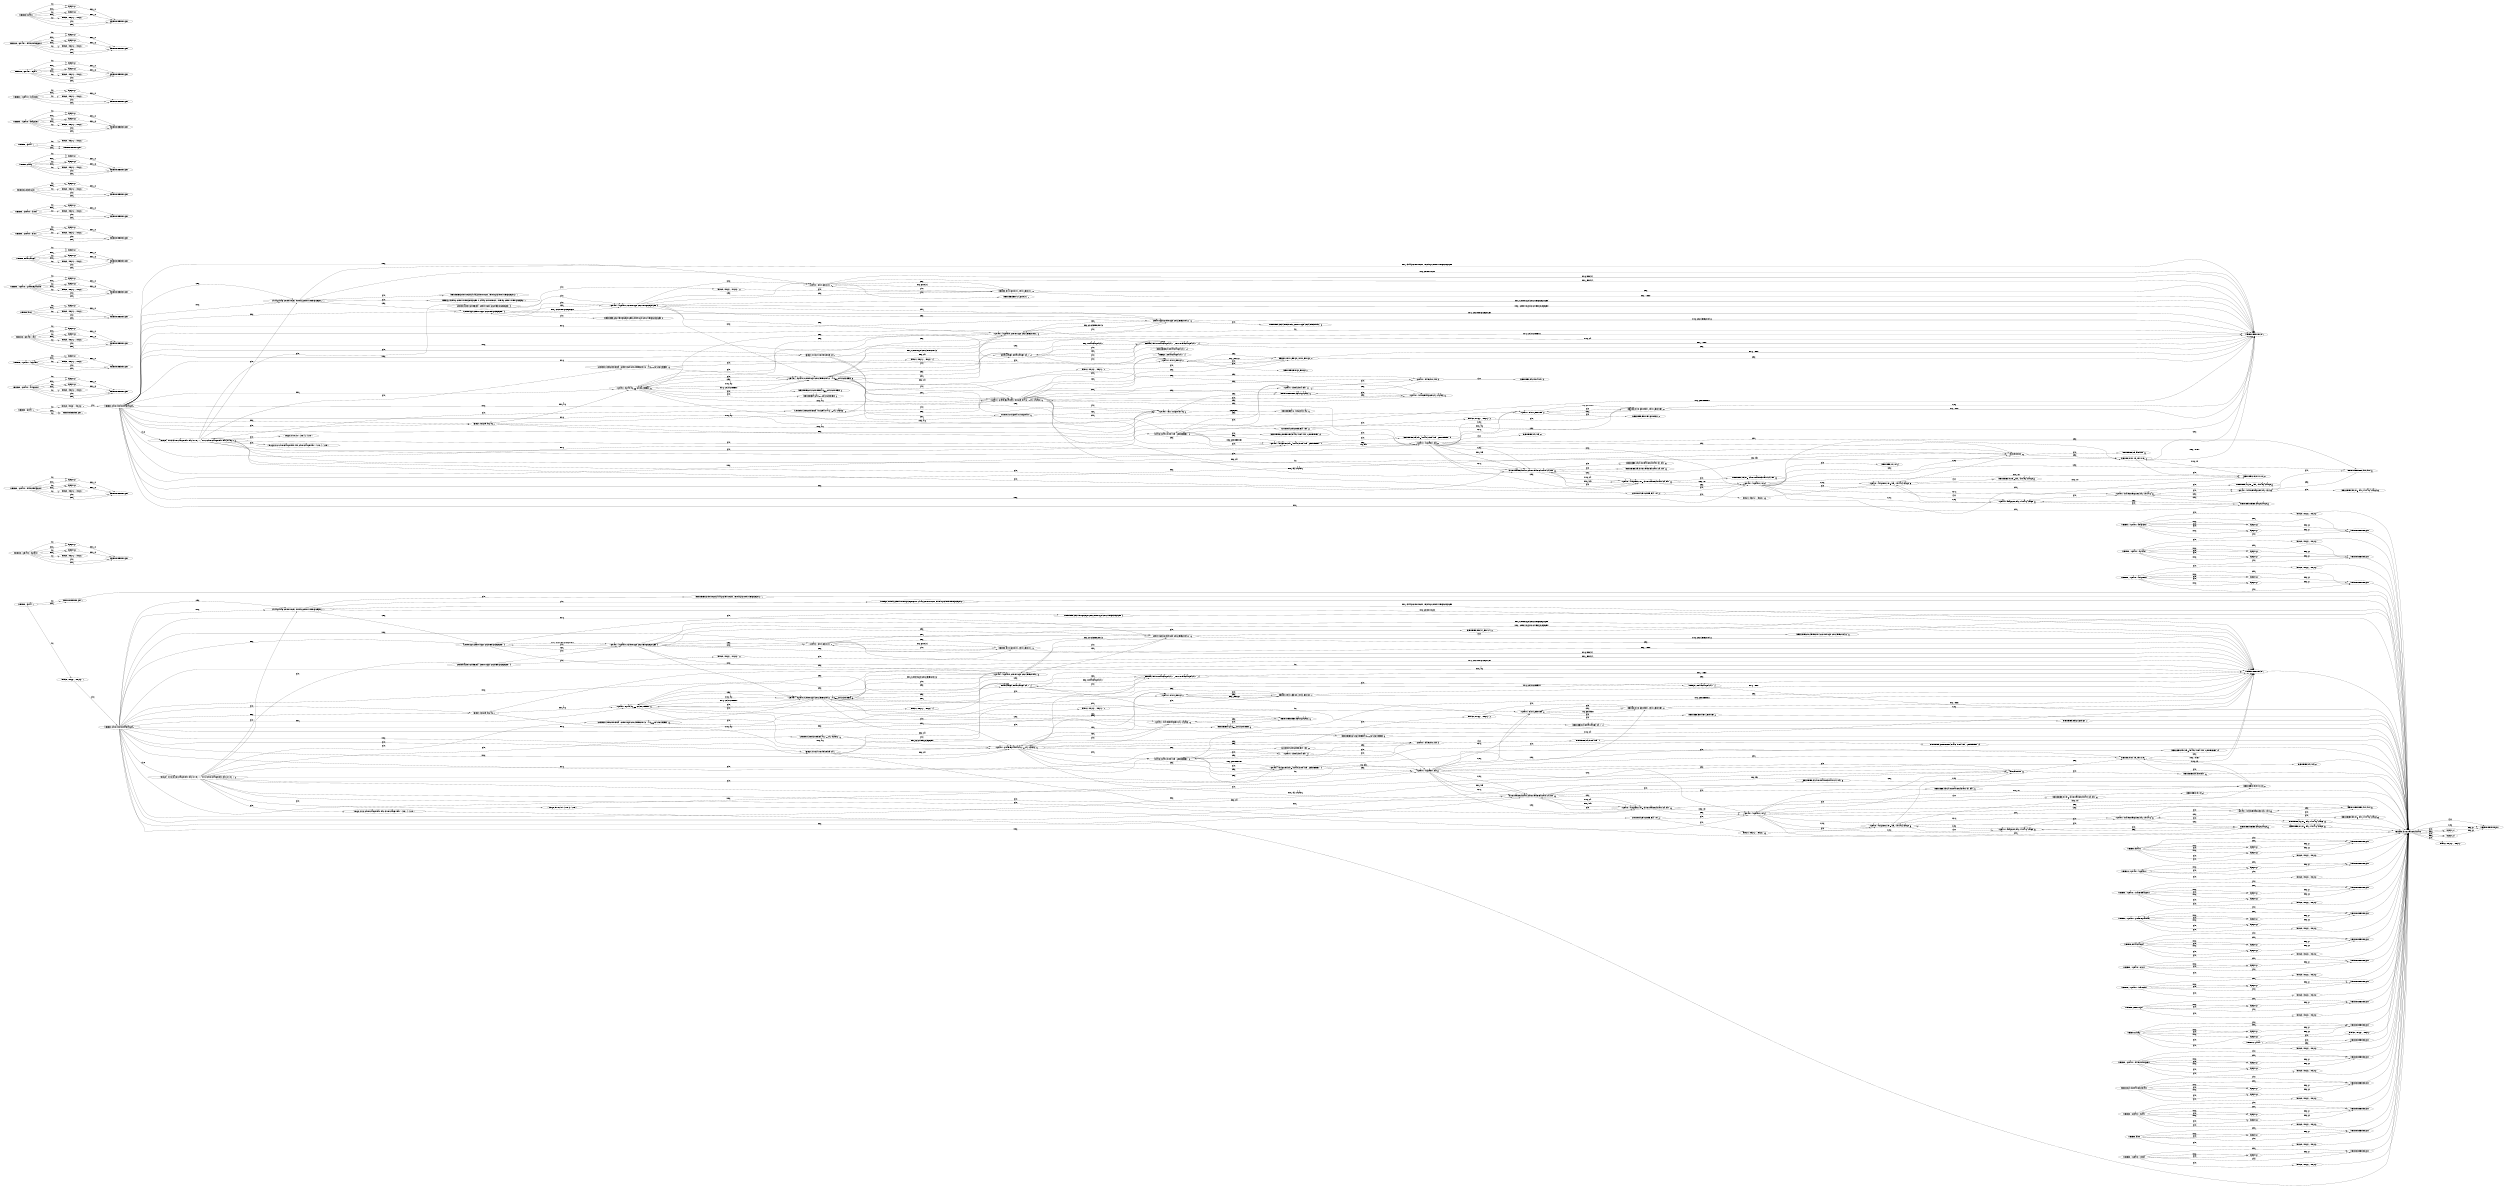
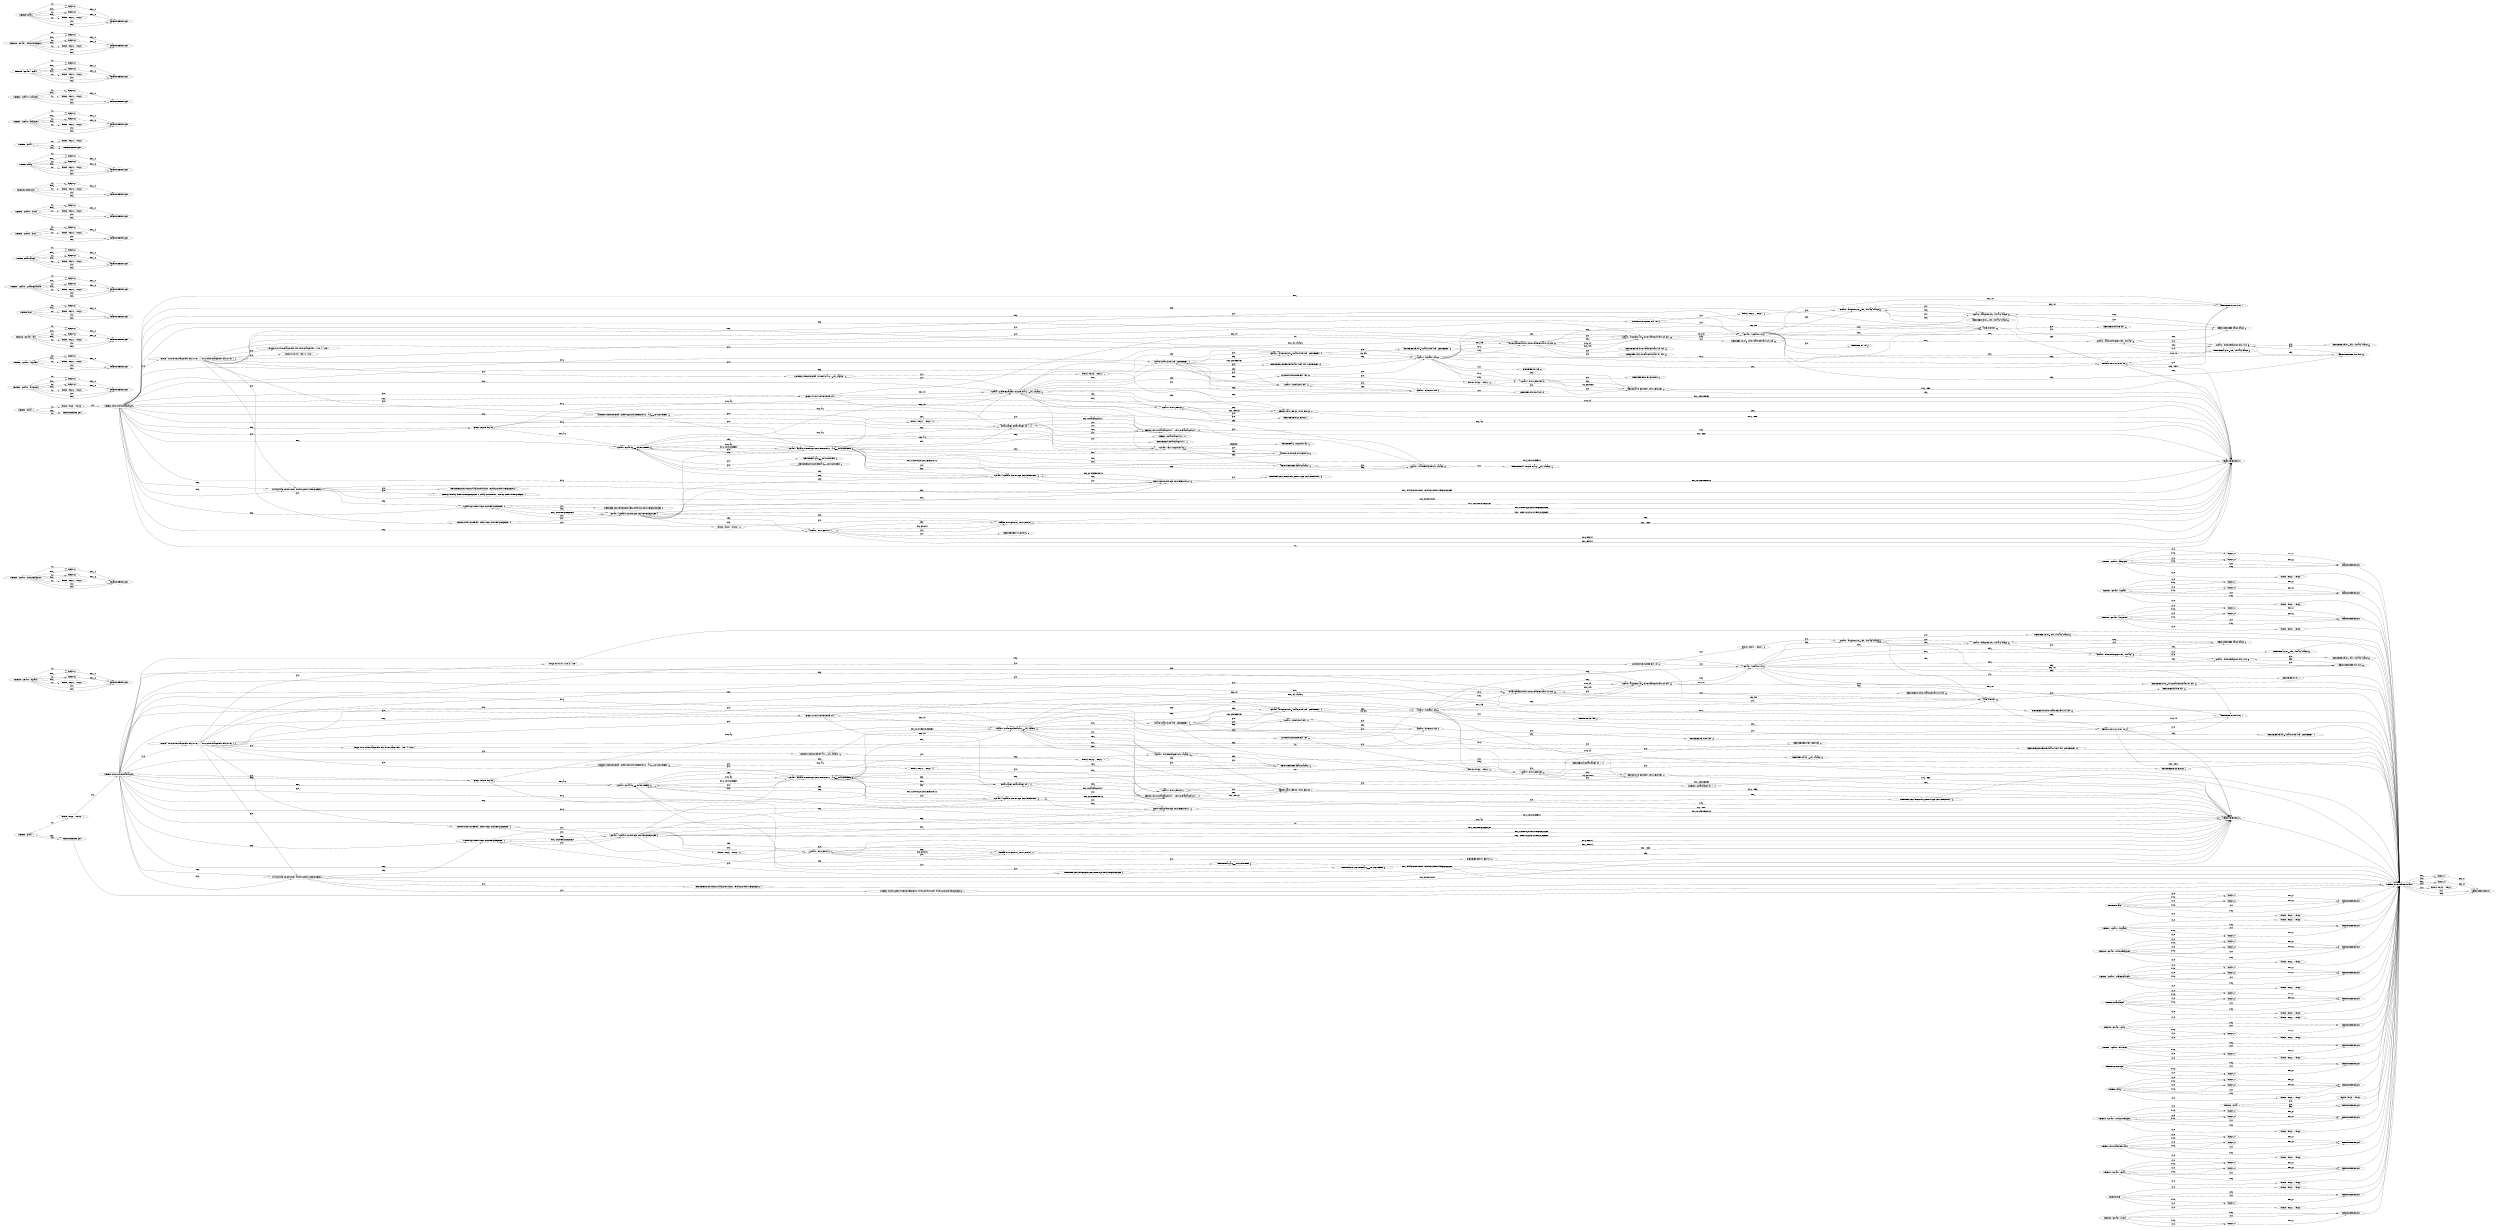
none -> (1236, 449)
none -> (1532, 467)
none -> (1807, 757)
